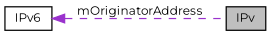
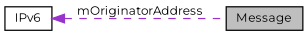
(246, 19) -> (265, 19)
